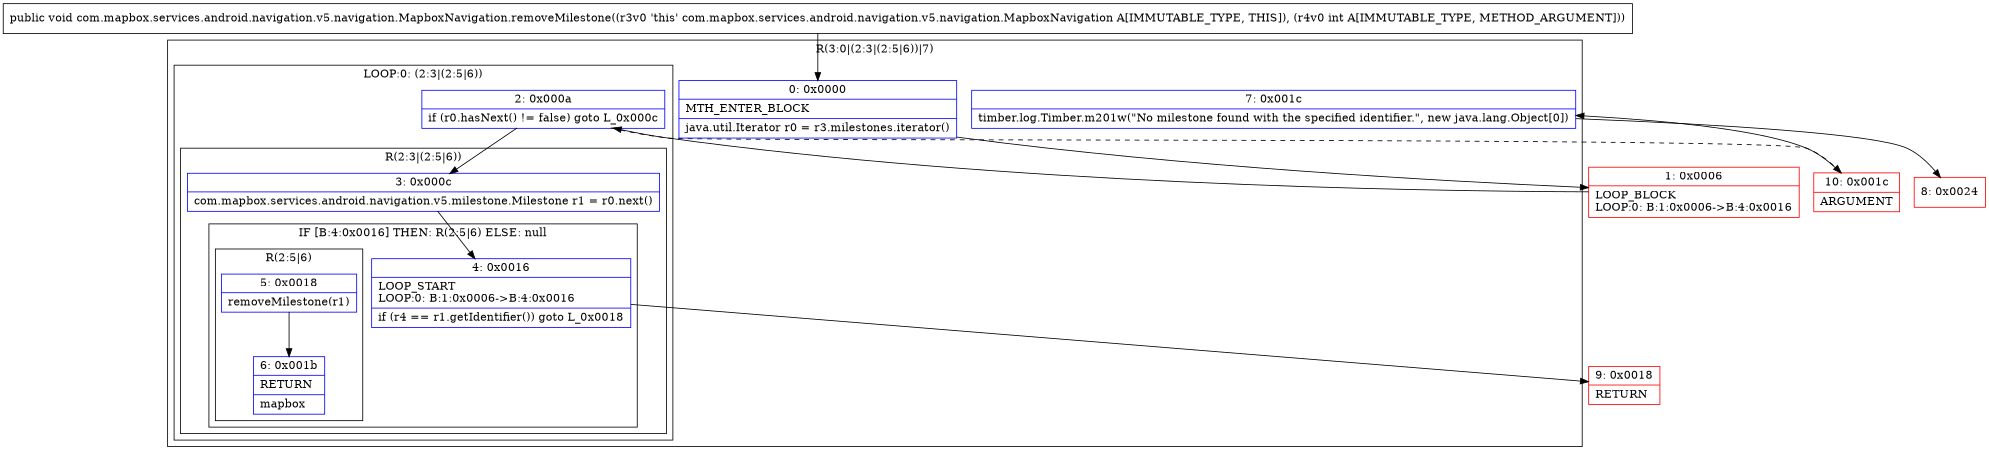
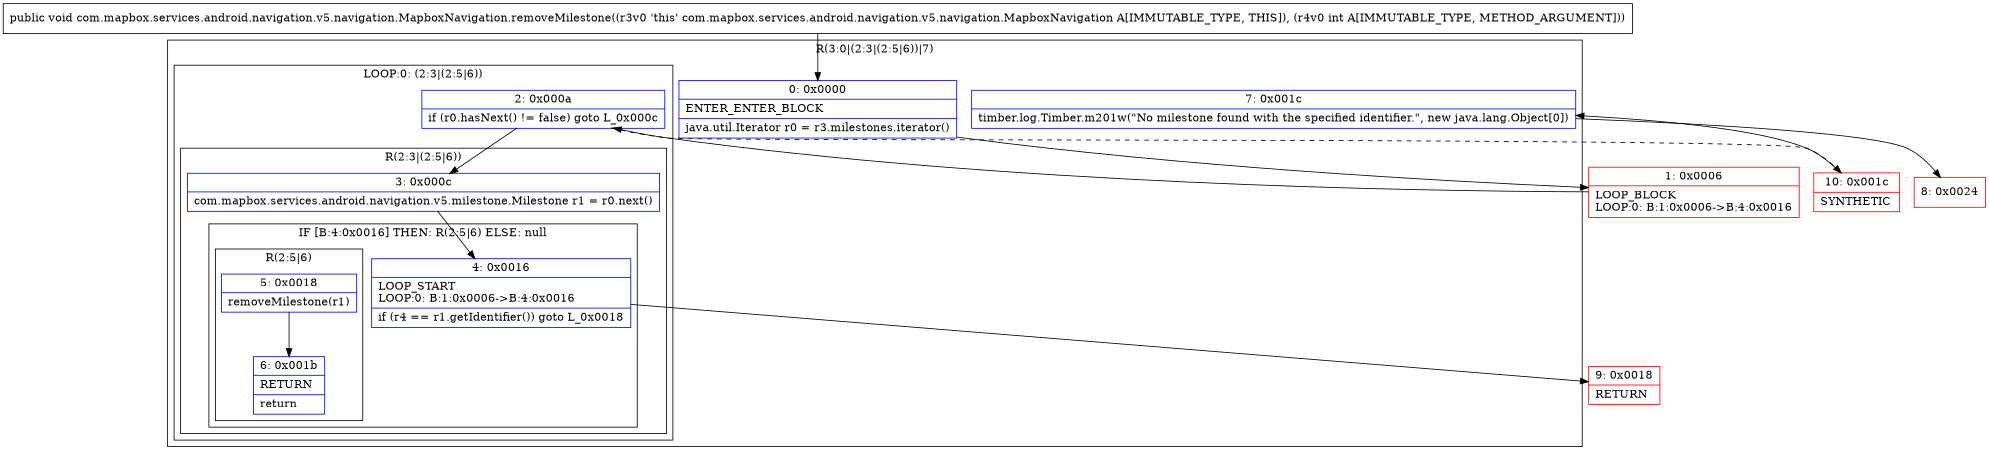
(748, 109) -> (755, 109)
(1857, 202) -> (1856, 202)
(283, 404) -> (279, 404)
